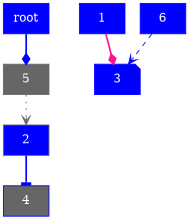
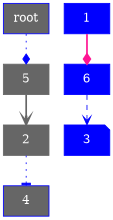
(26, 19) -> (26, 19)
(26, 44) -> (26, 44)
(109, 44) -> (87, 44)
(26, 106) -> (26, 106)
(26, 140) -> (26, 140)
(26, 169) -> (26, 169)
